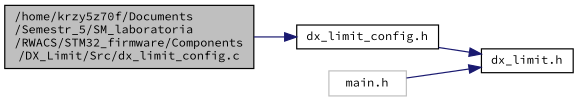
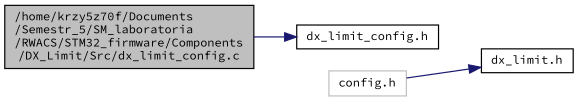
(454, 50) -> none
(368, 83) -> (368, 83)
